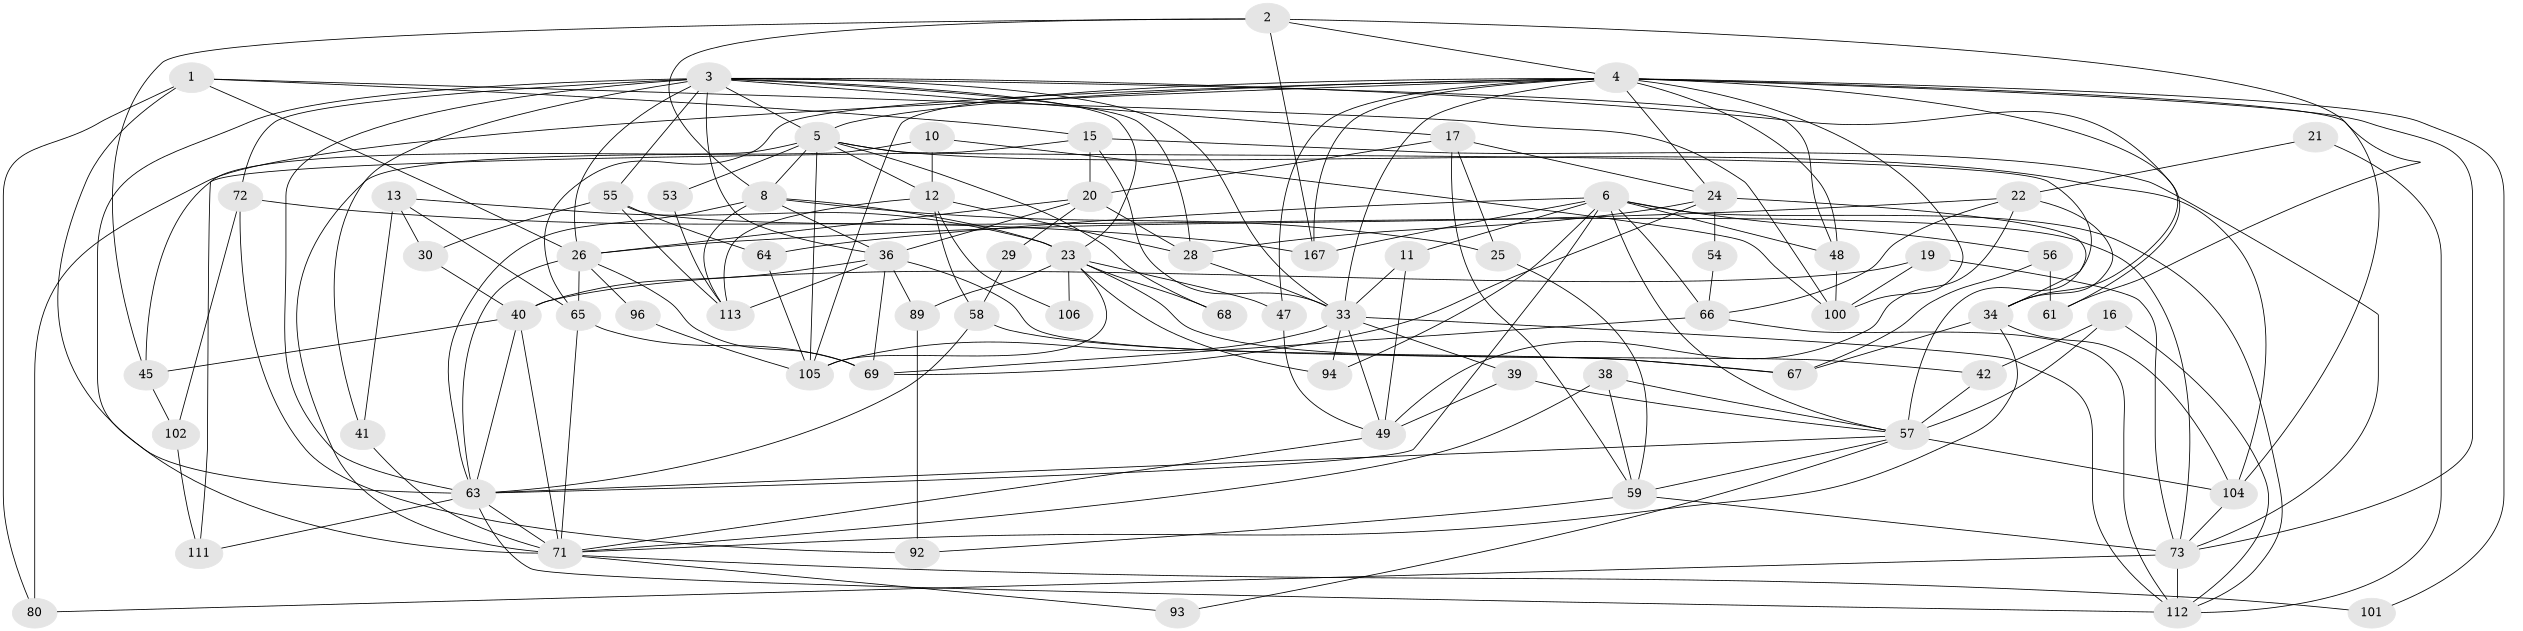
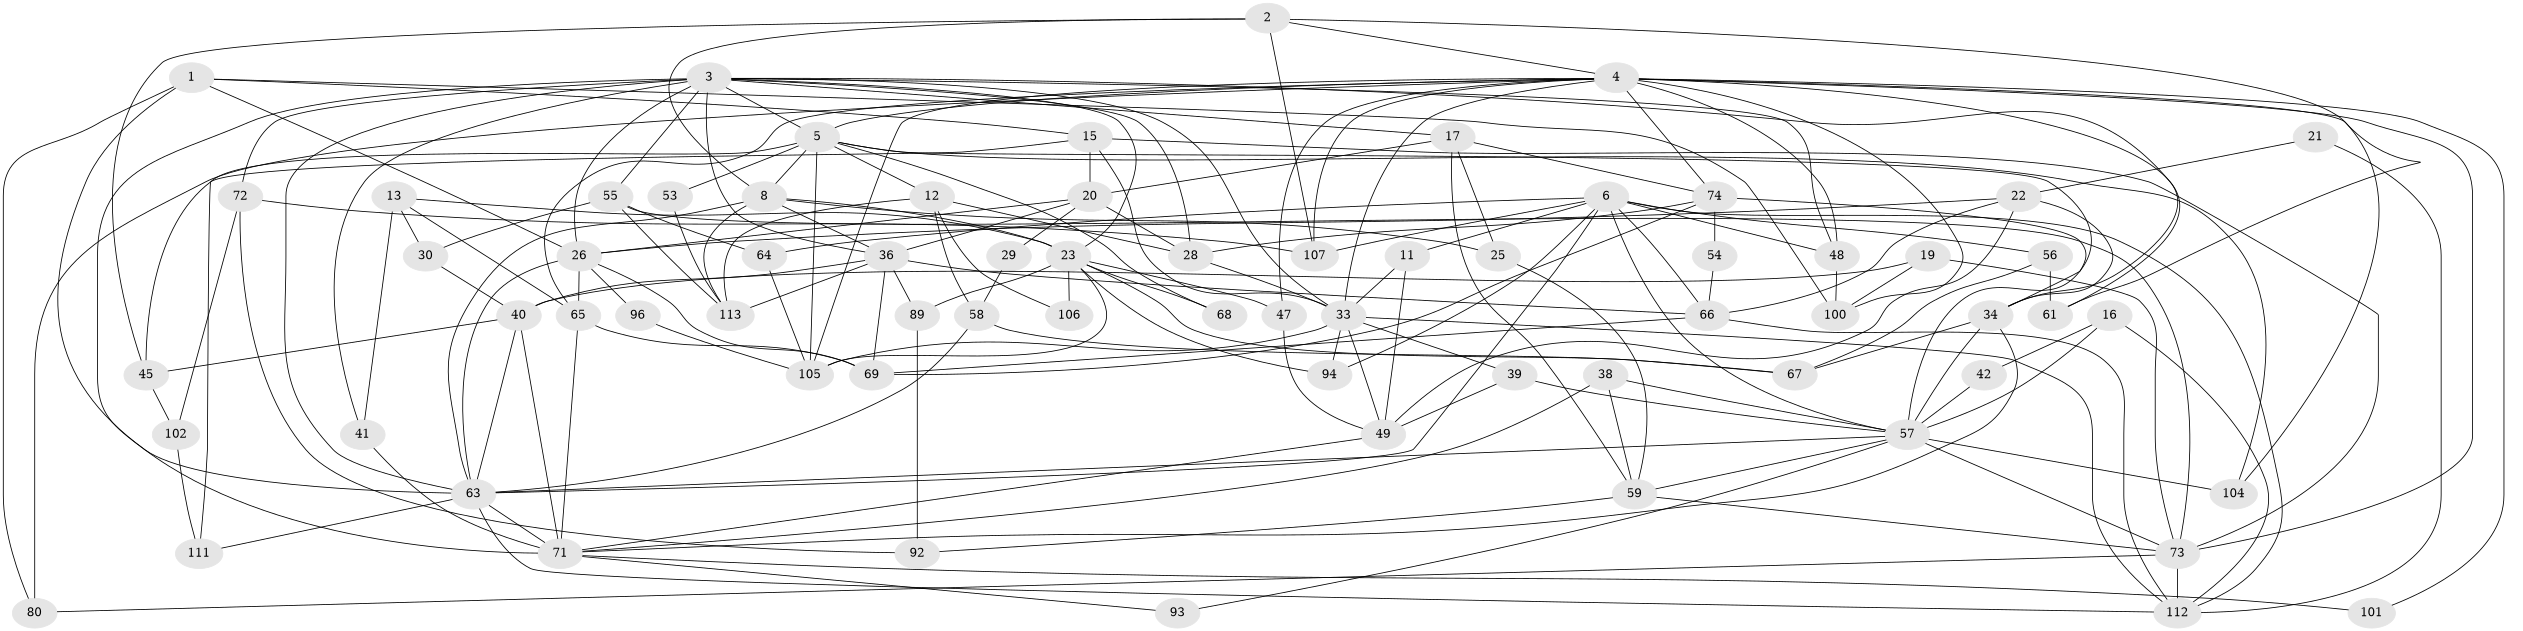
(932, 137) -> none
(1715, 197) -> (1715, 197)
(1315, 256) -> (1315, 256)
(1424, 356) -> (1335, 296)
(2143, 366) -> (1945, 373)
(2206, 524) -> (2042, 494)
